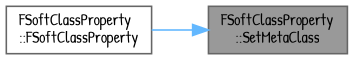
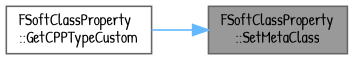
(79, 30) -> (79, 30)
